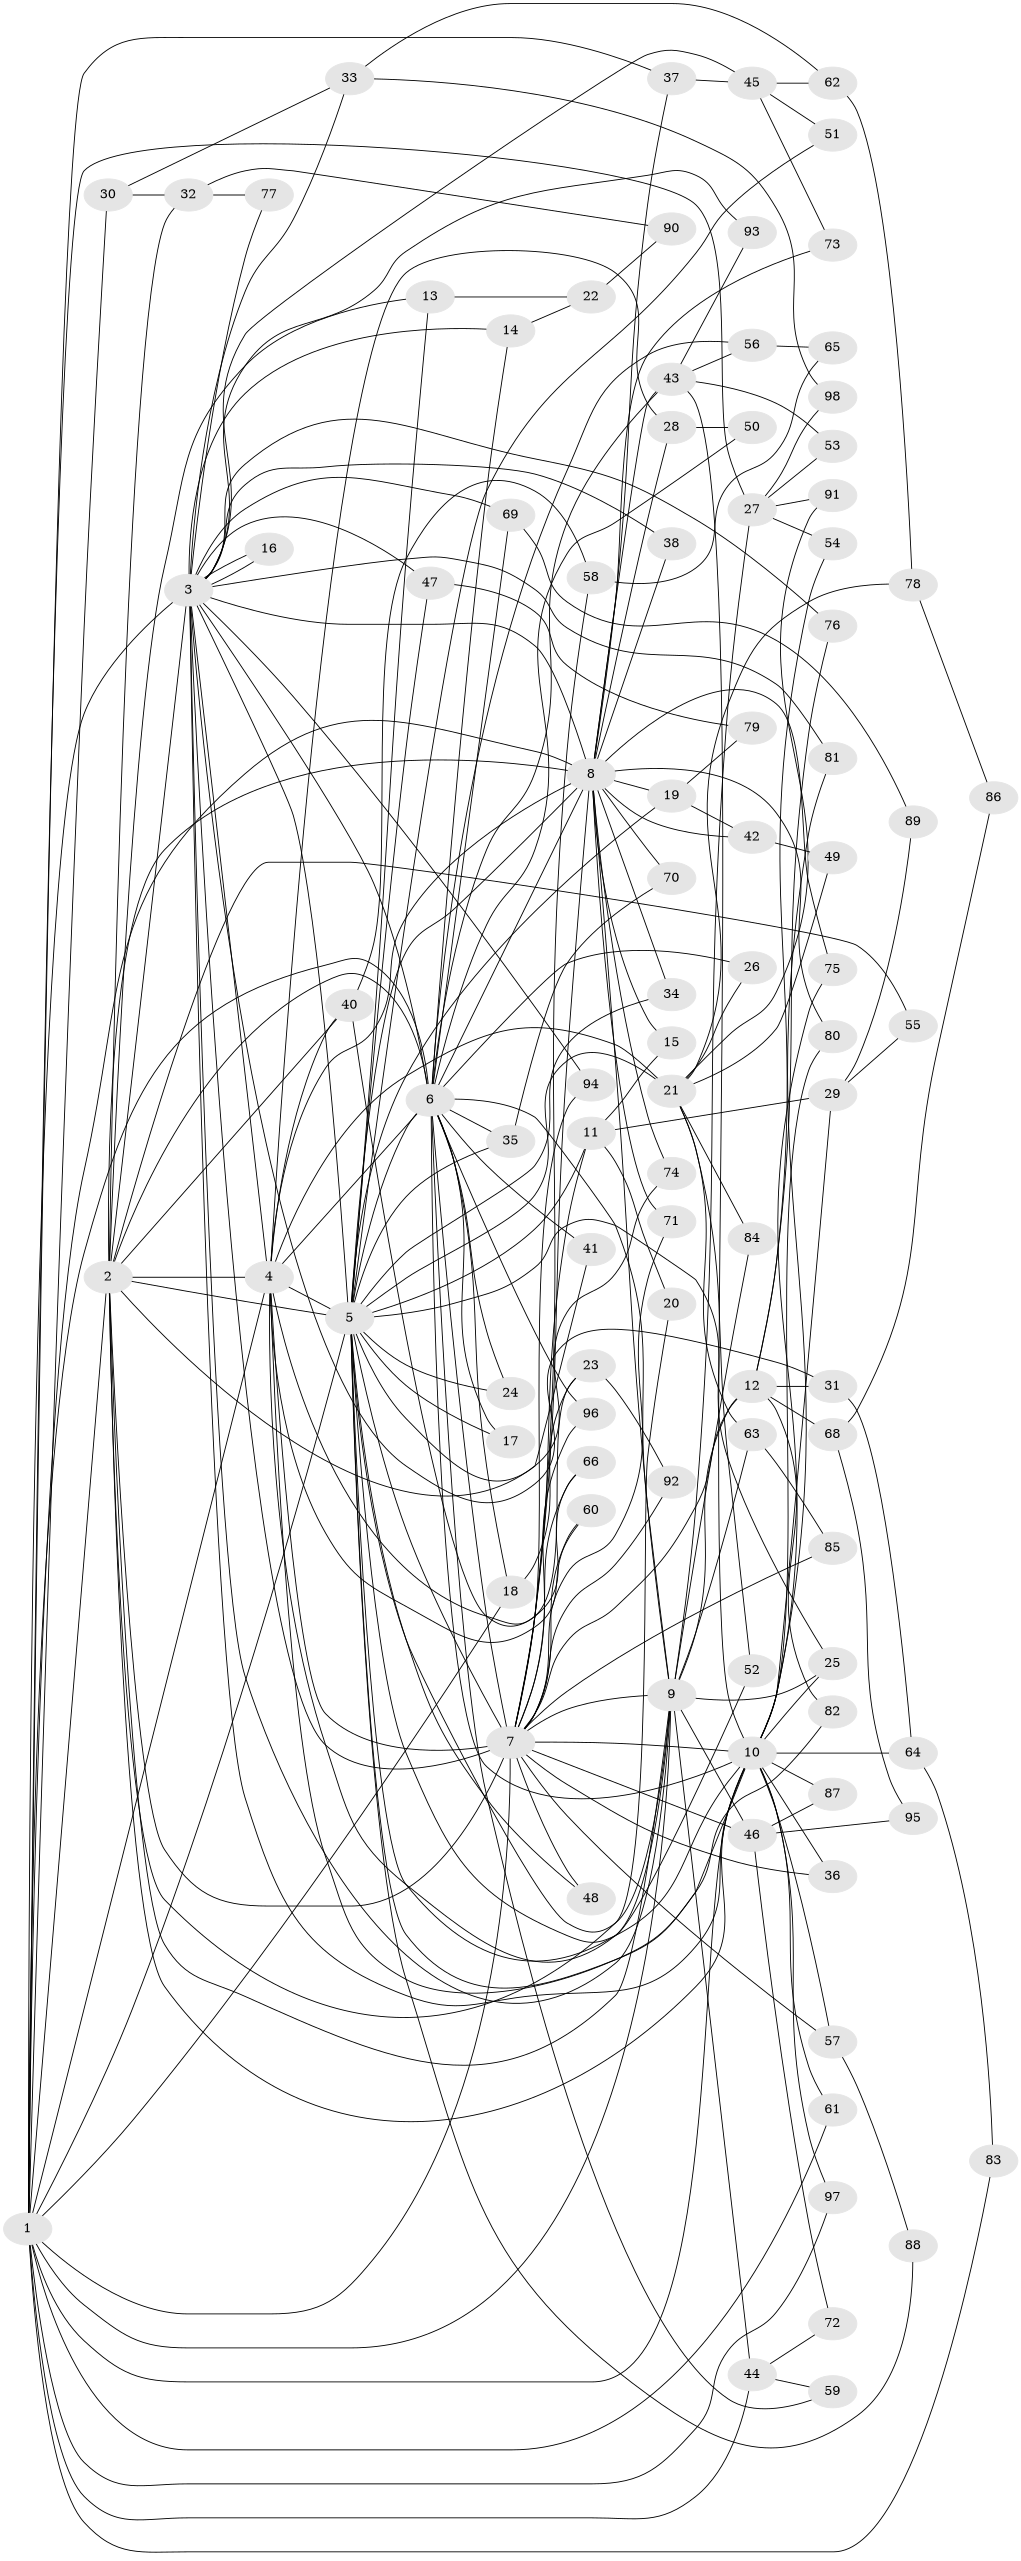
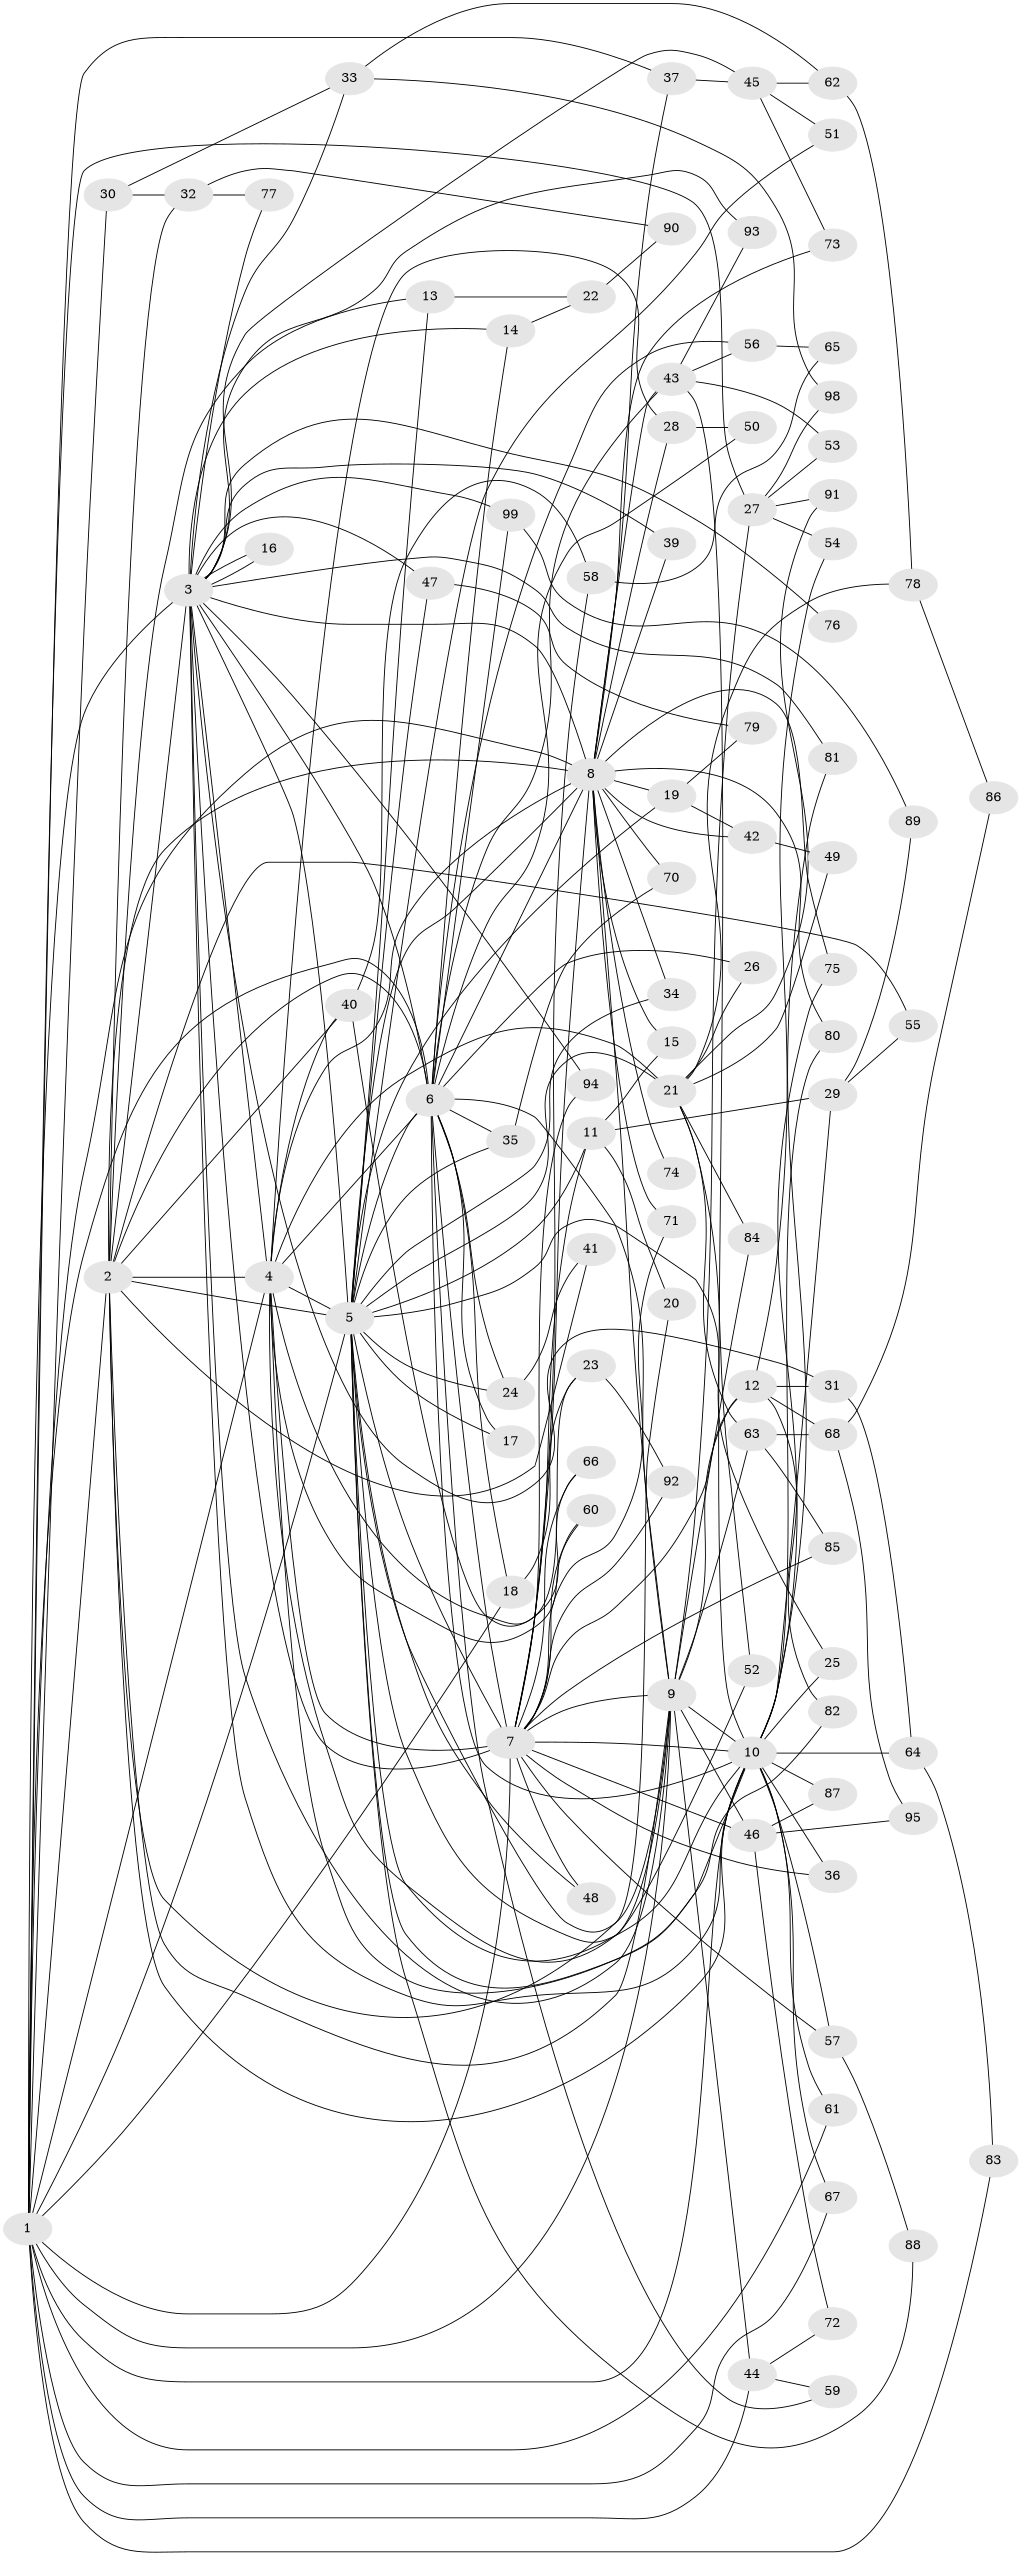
(511, 515) -> (511, 515)
(672, 544) -> (672, 544)
(794, 896) -> none
(503, 1181) -> (548, 1334)
(591, 1414) -> none
none -> (793, 1435)
(474, 1475) -> none
(758, 1698) -> (712, 1724)
(149, 1788) -> none
(833, 2198) -> (833, 2198)
